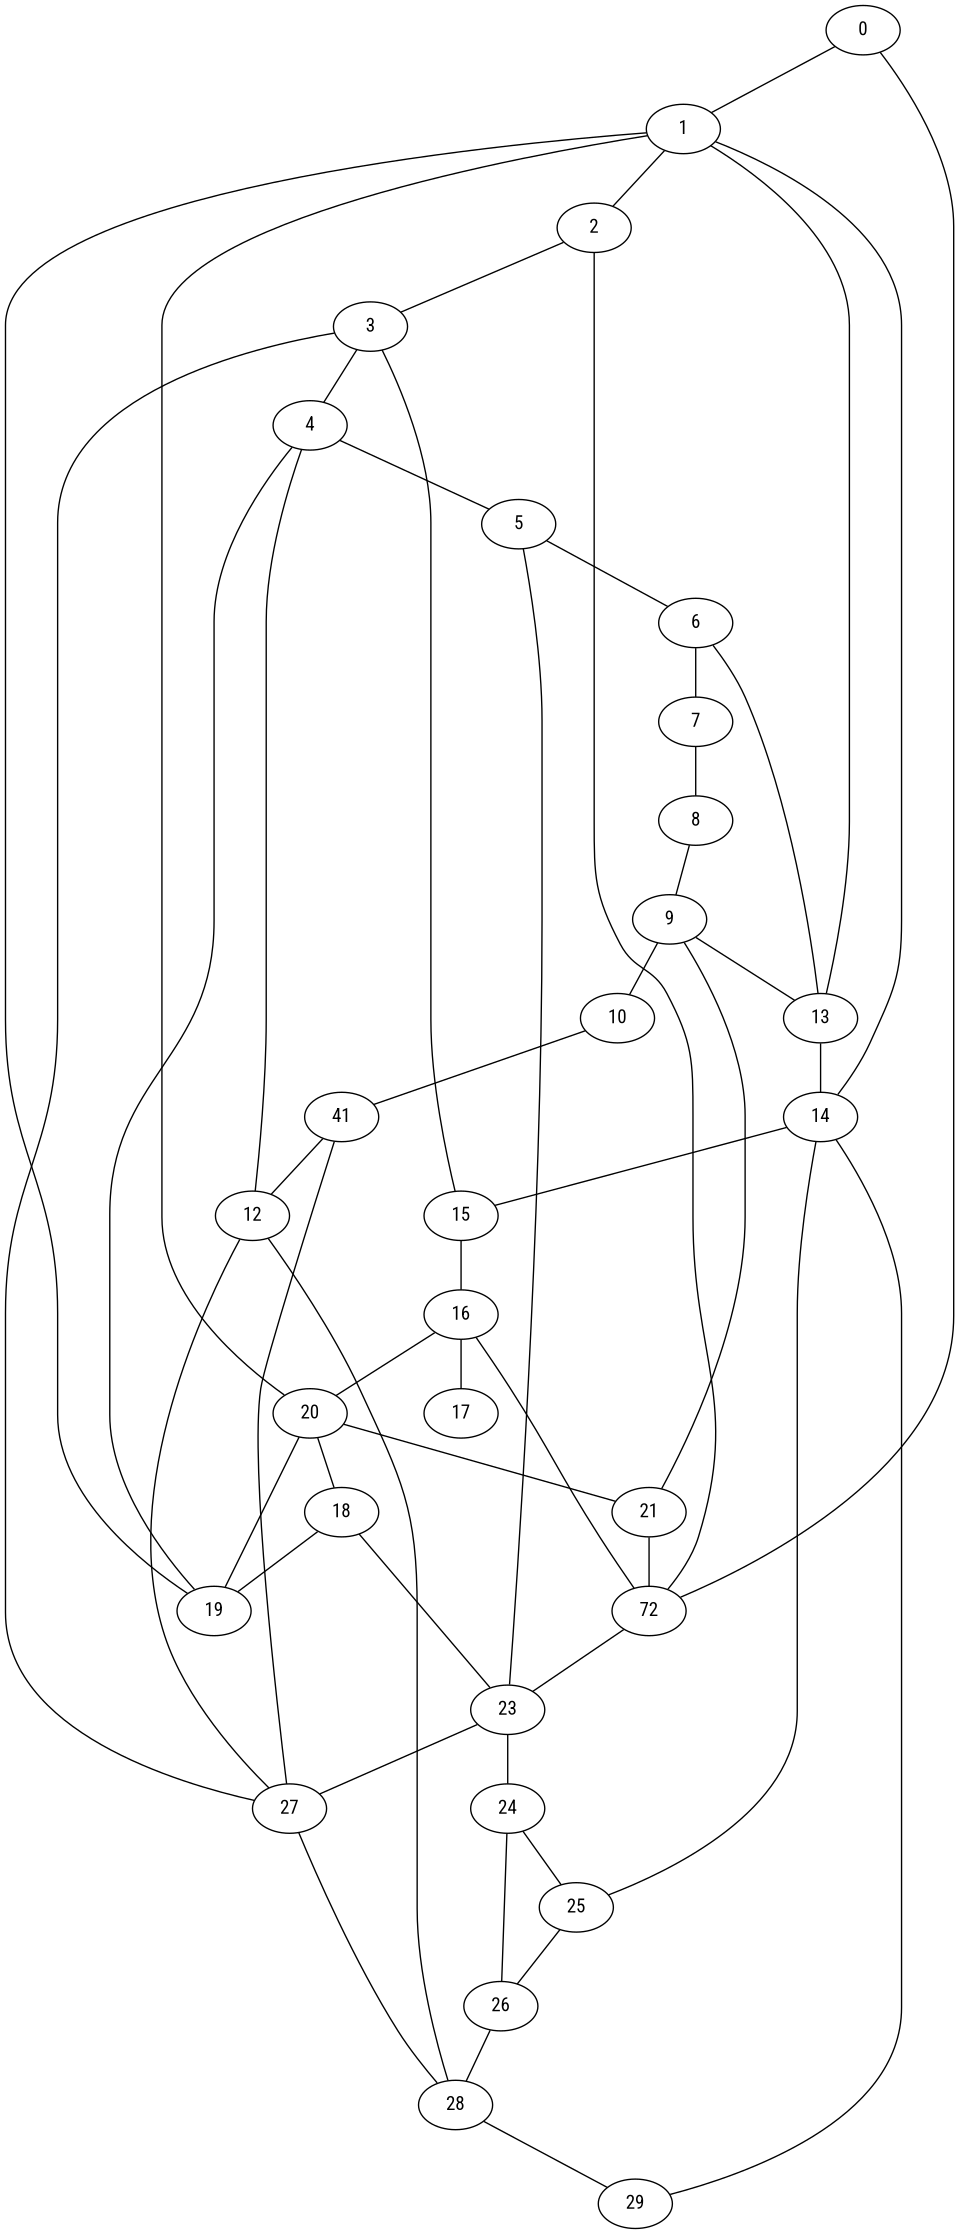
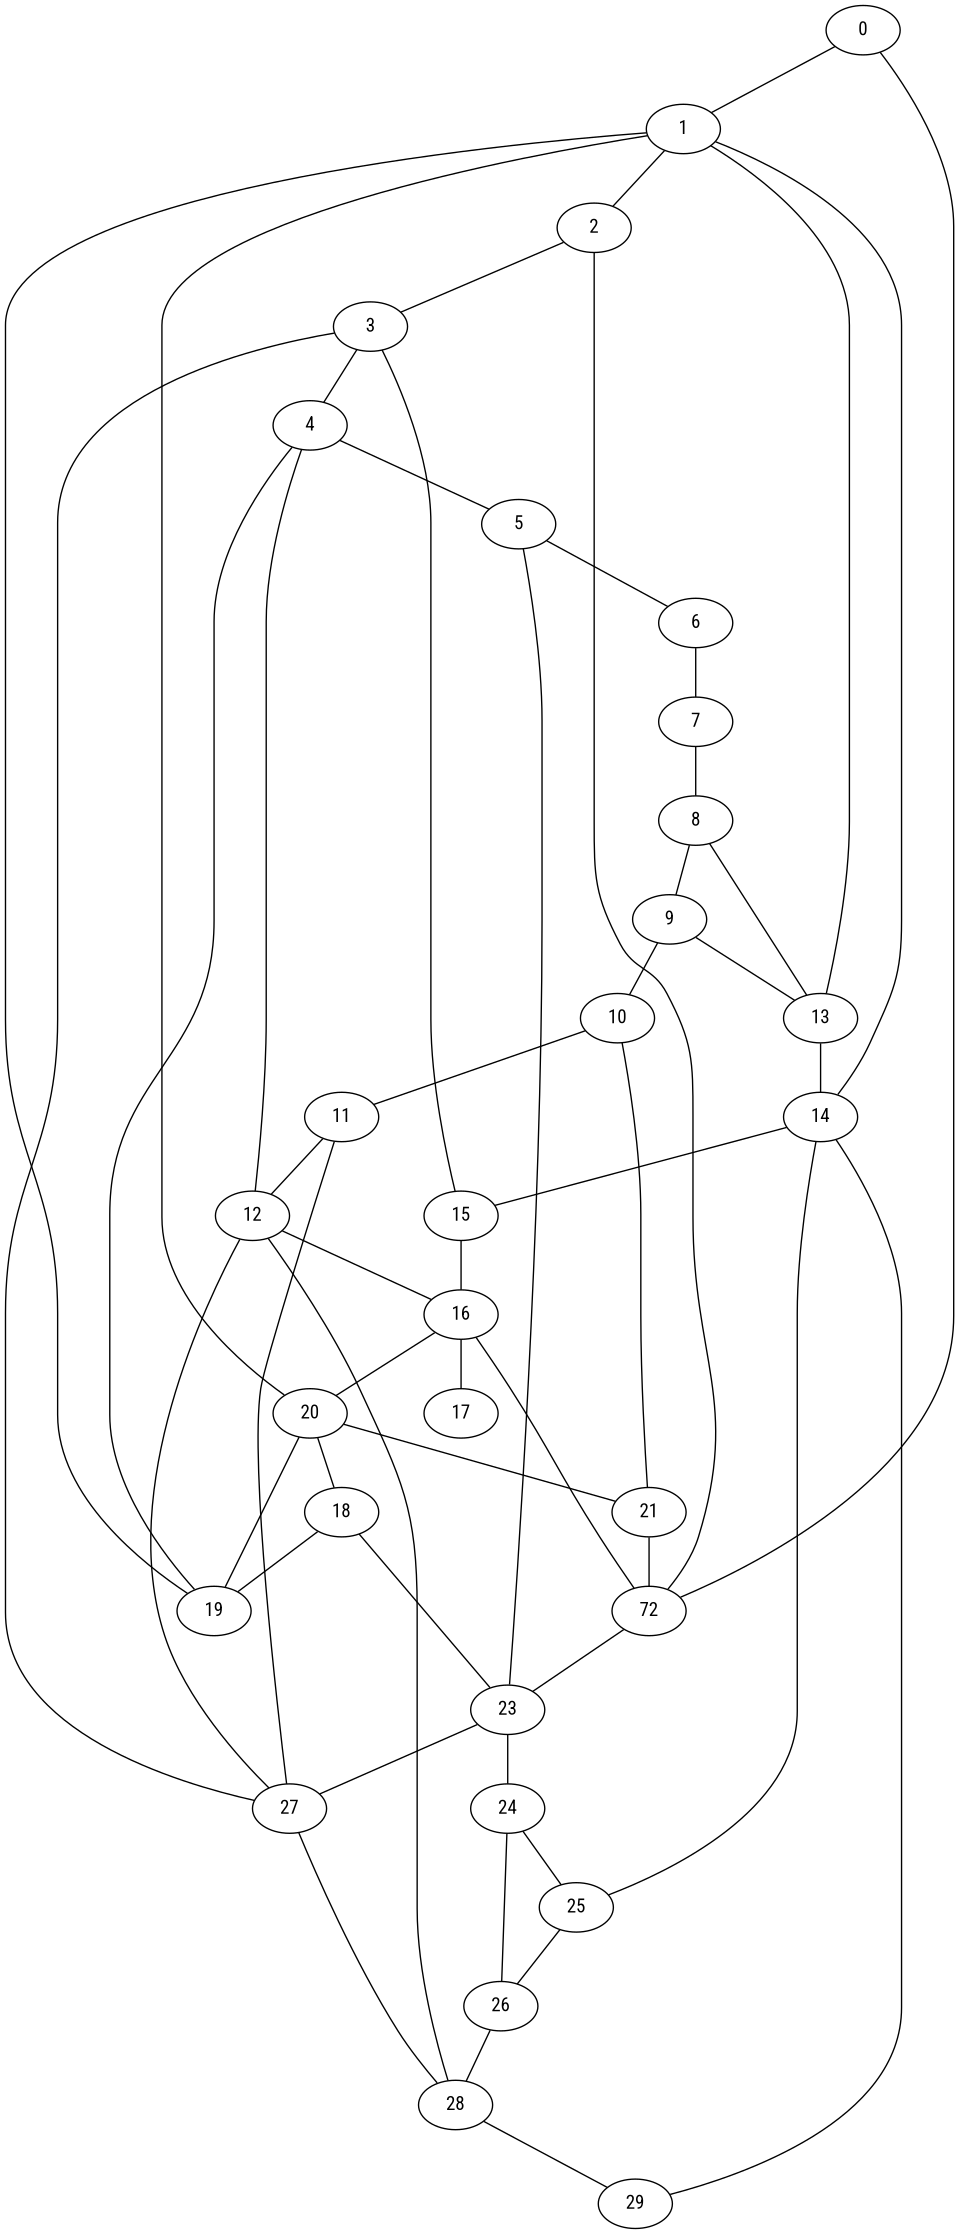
(784, 813) -> (758, 919)
(342, 1117) -> (342, 1117)
(745, 1217) -> (641, 1265)
none -> (357, 1265)
